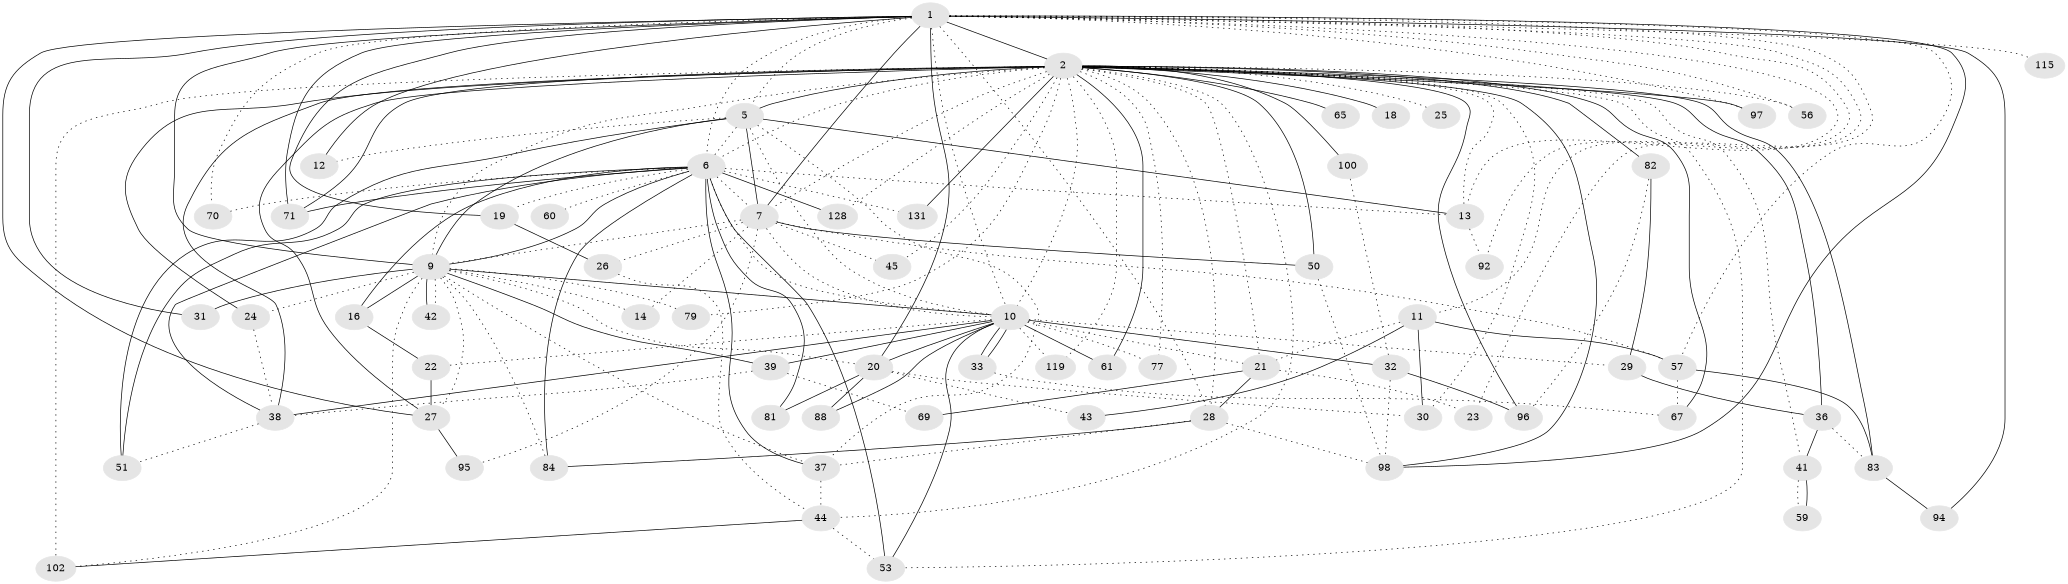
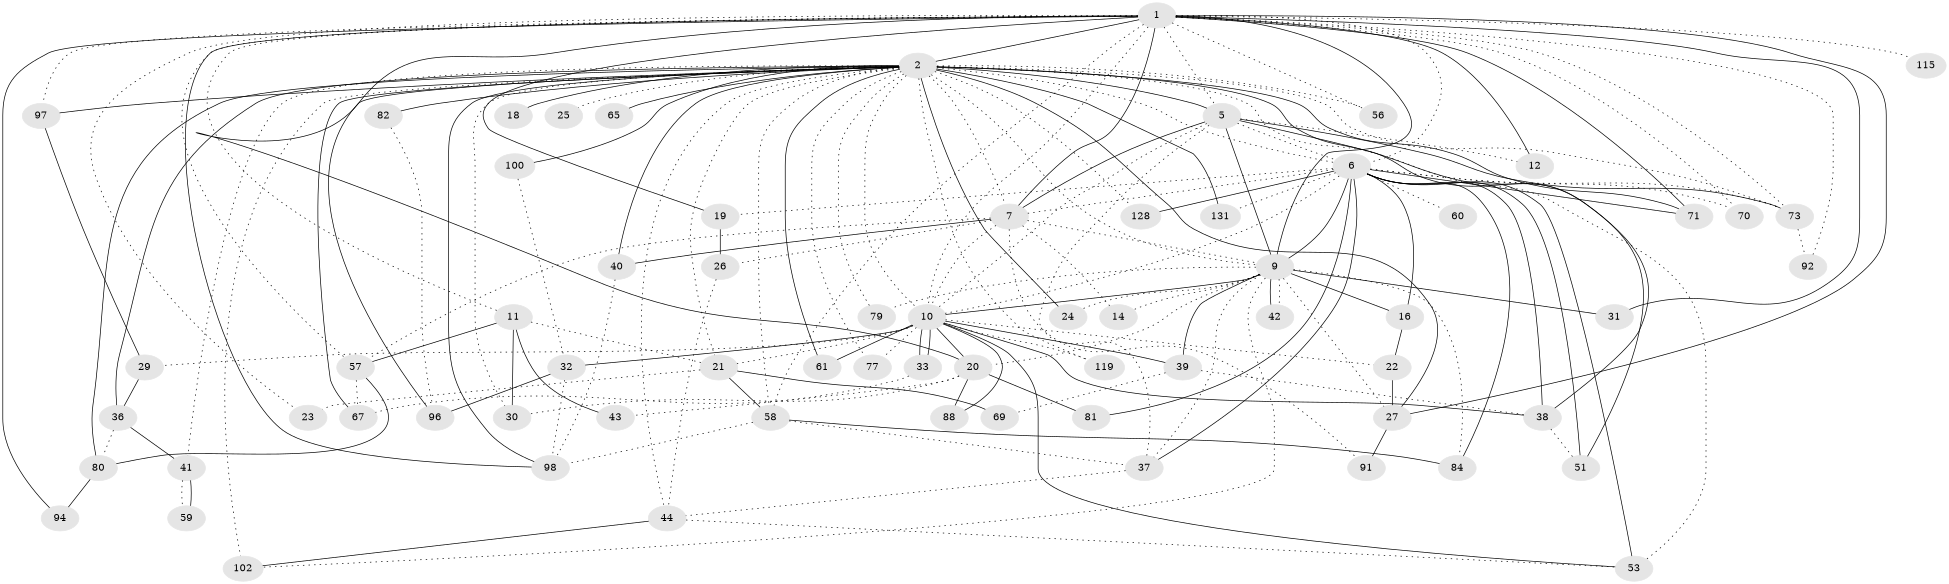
(1465, 217) -> (1795, 217)
(892, 267) -> none
(1314, 267) -> (617, 267)
(1647, 268) -> (89, 243)
(263, 367) -> none
(1209, 418) -> (771, 418)
(465, 468) -> (1366, 468)
(1874, 468) -> (99, 468)
